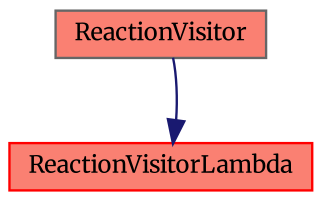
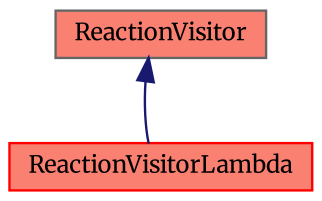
(177, 89) -> (145, 113)
